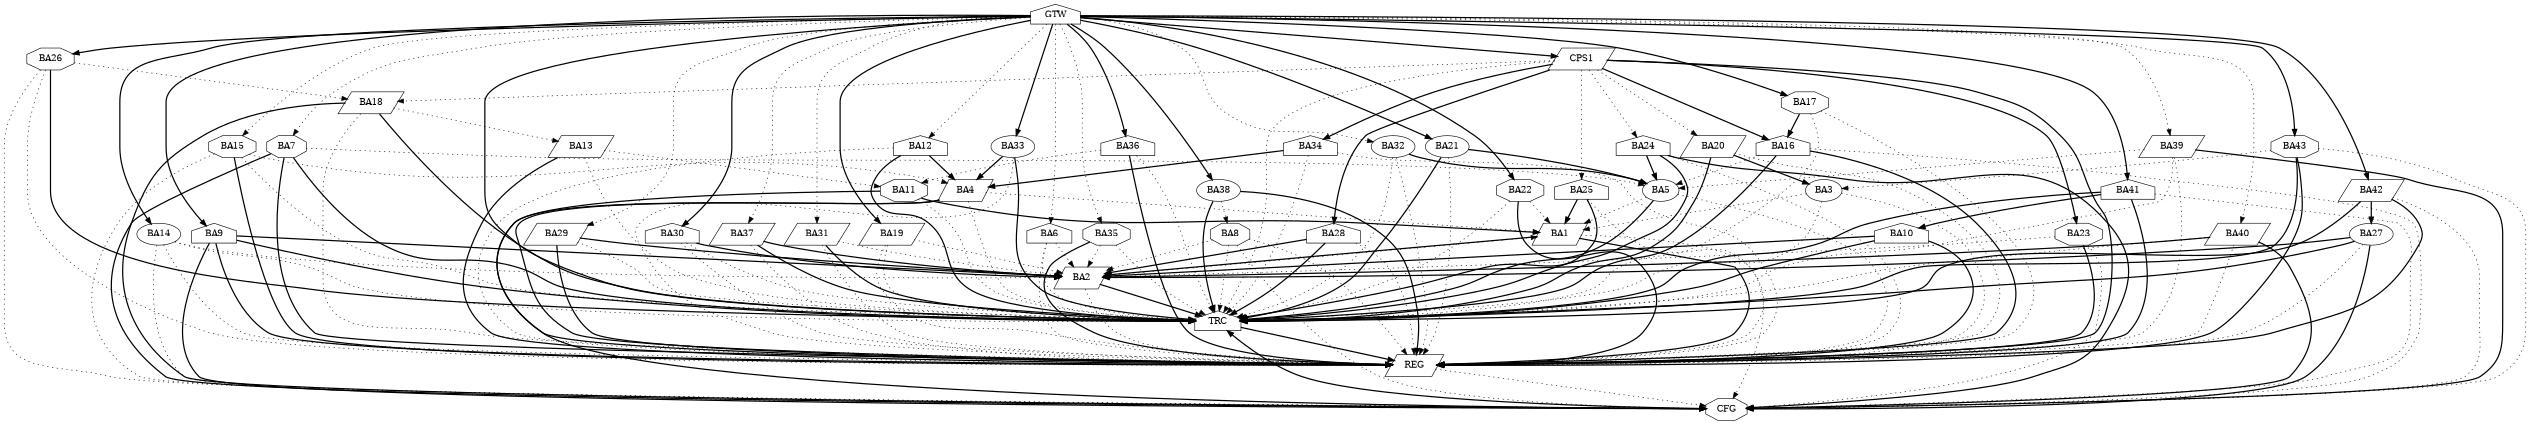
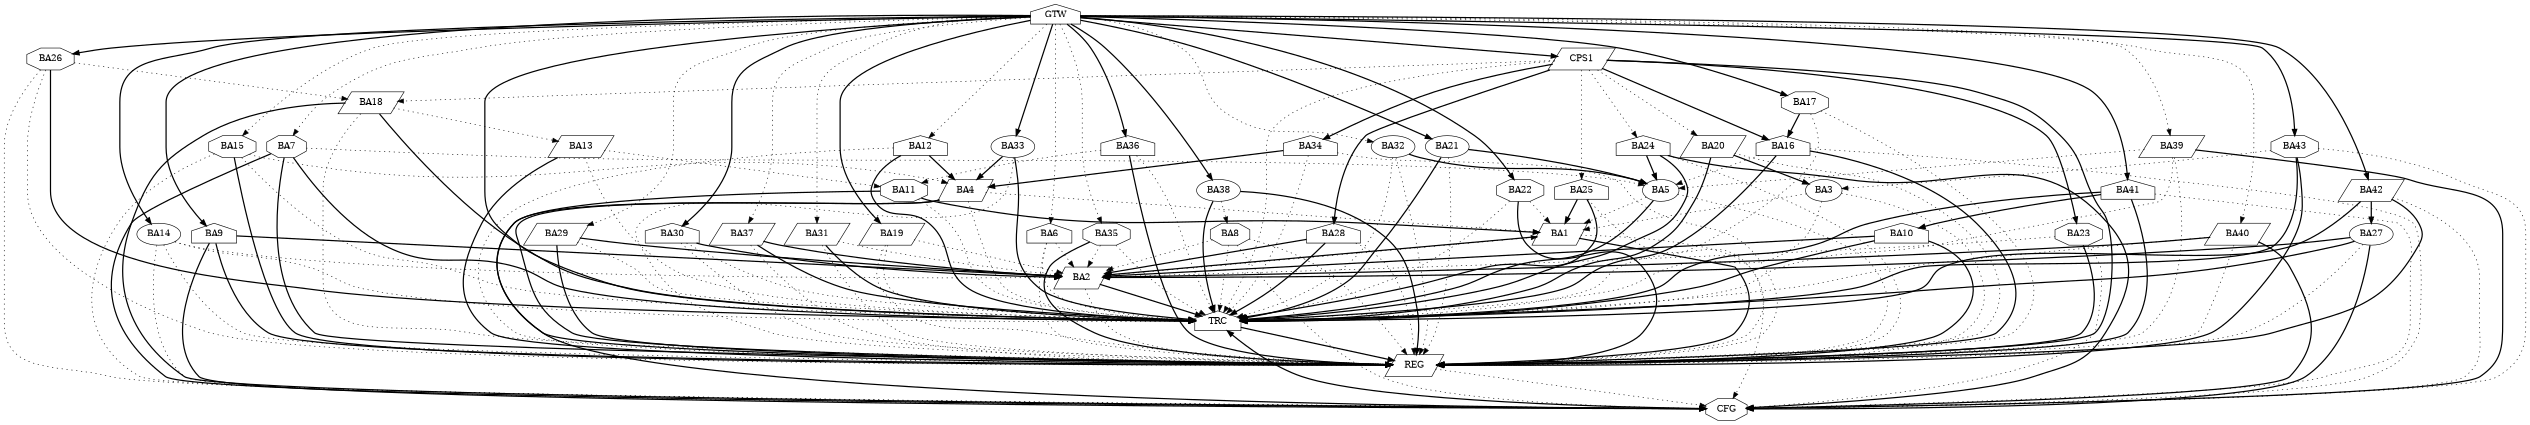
(496, 288) -> none
